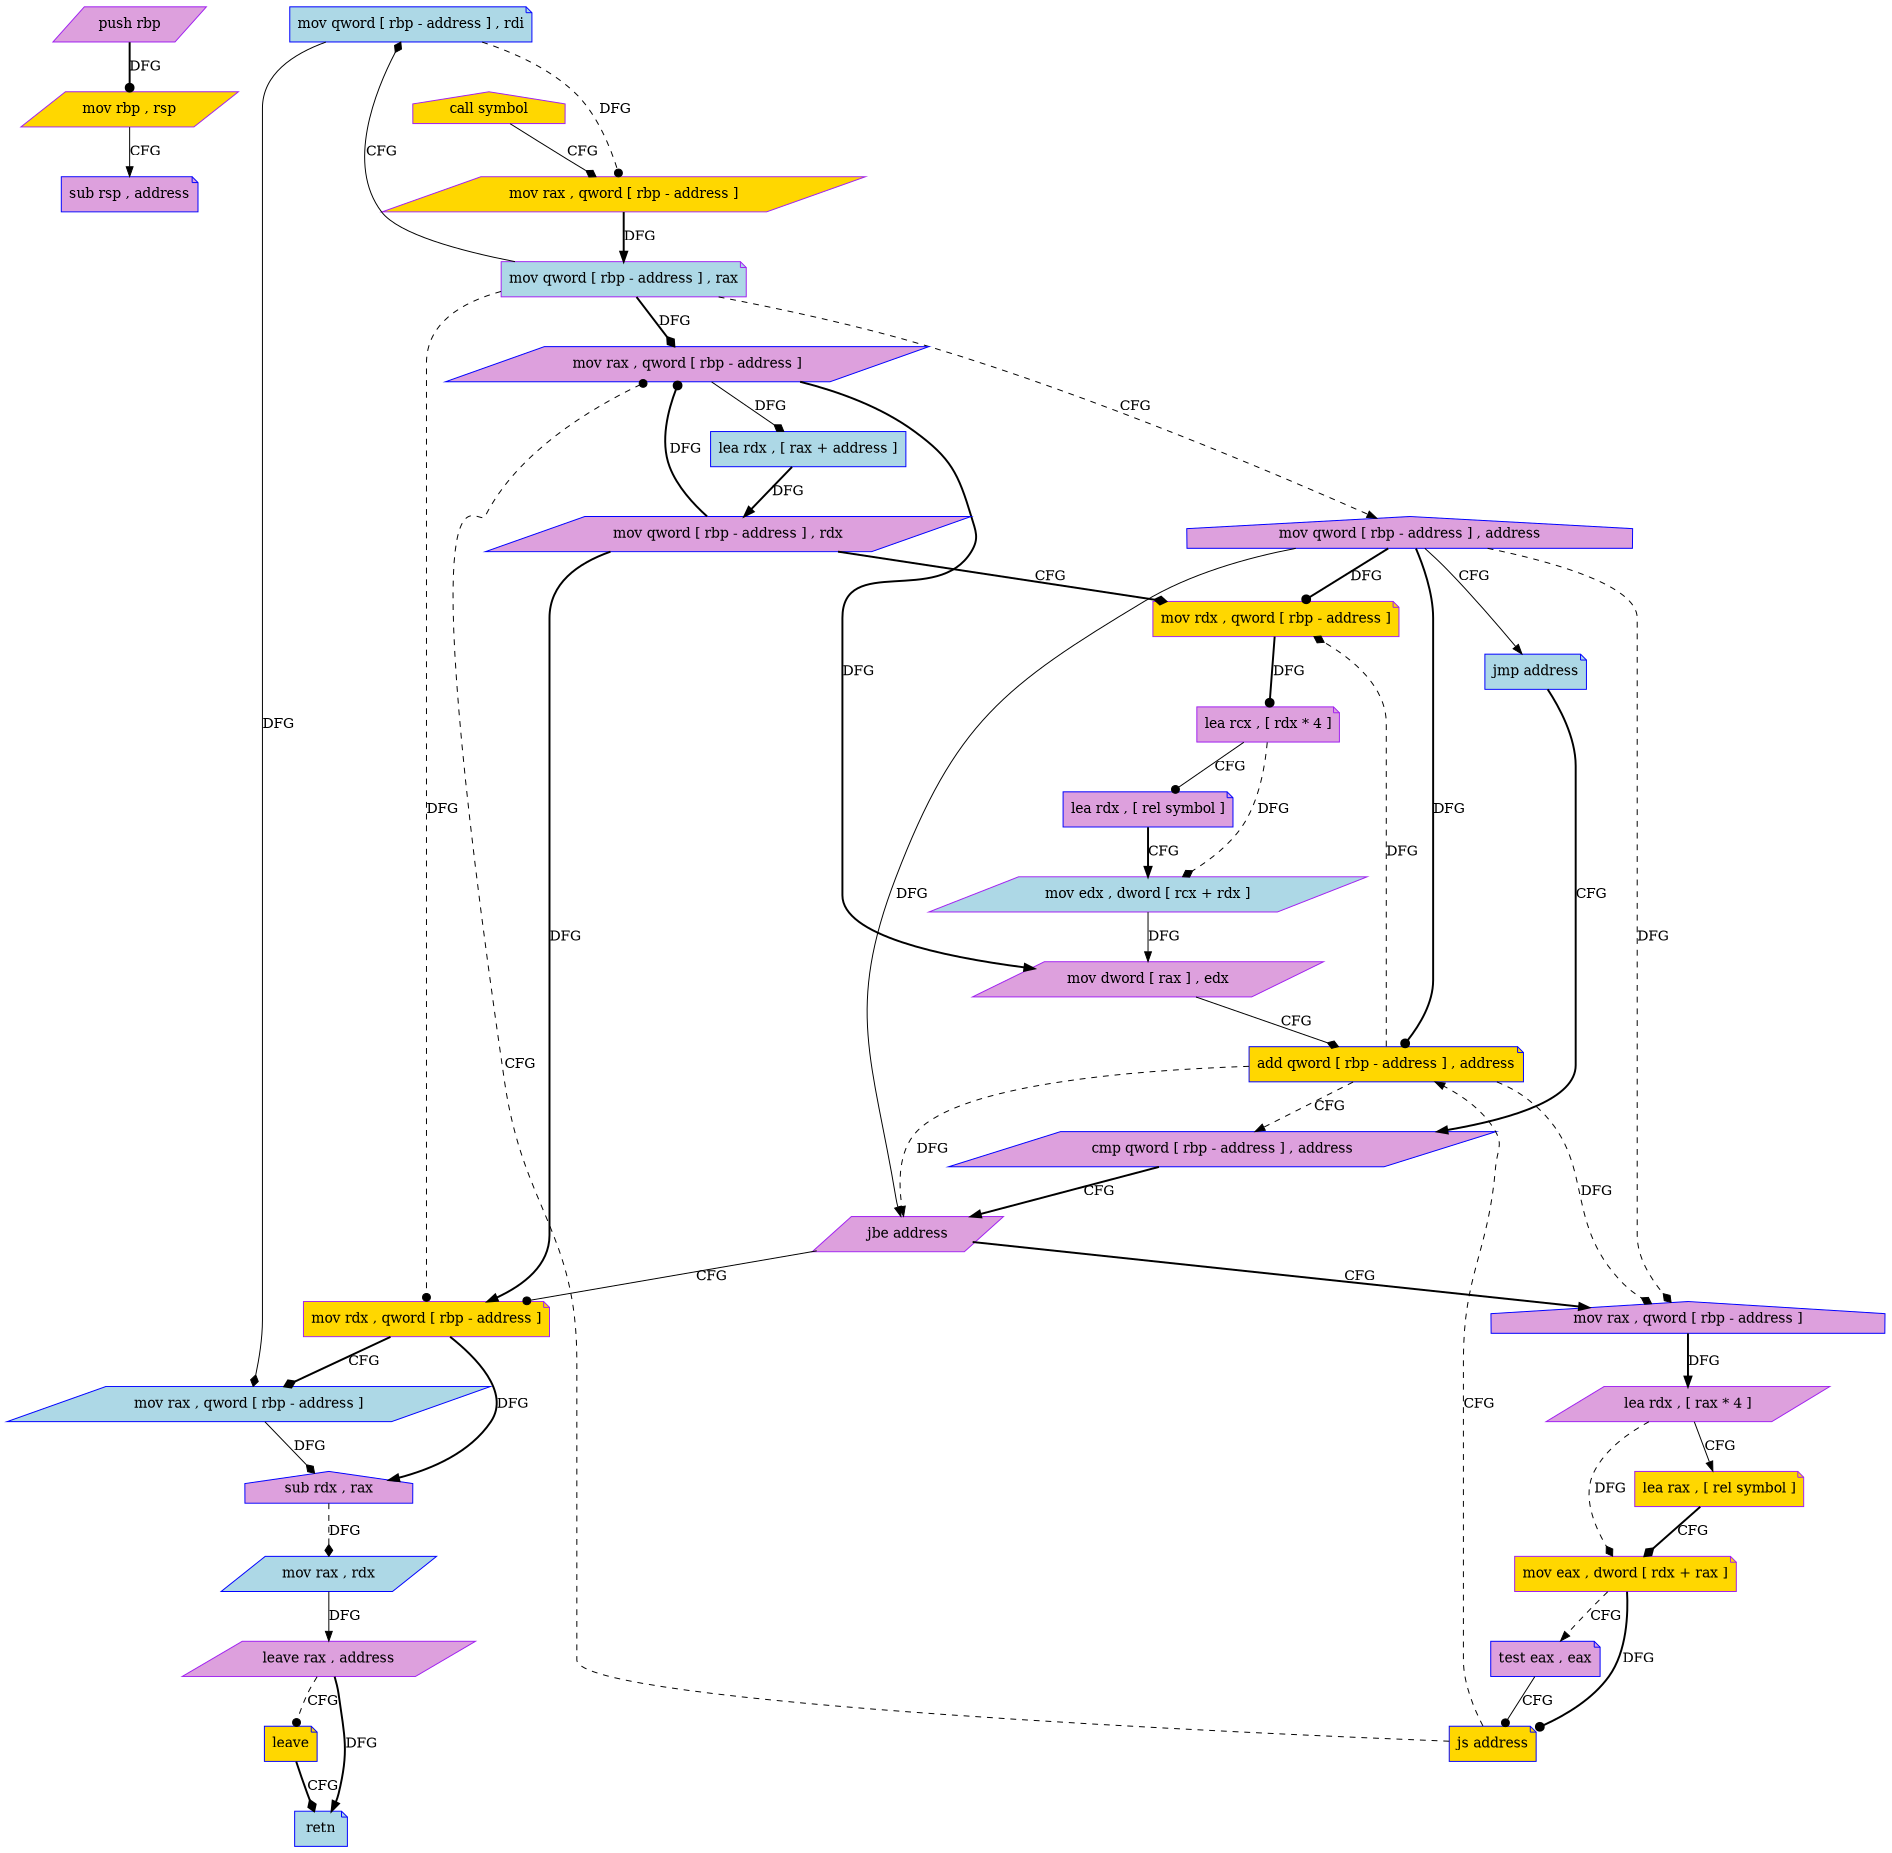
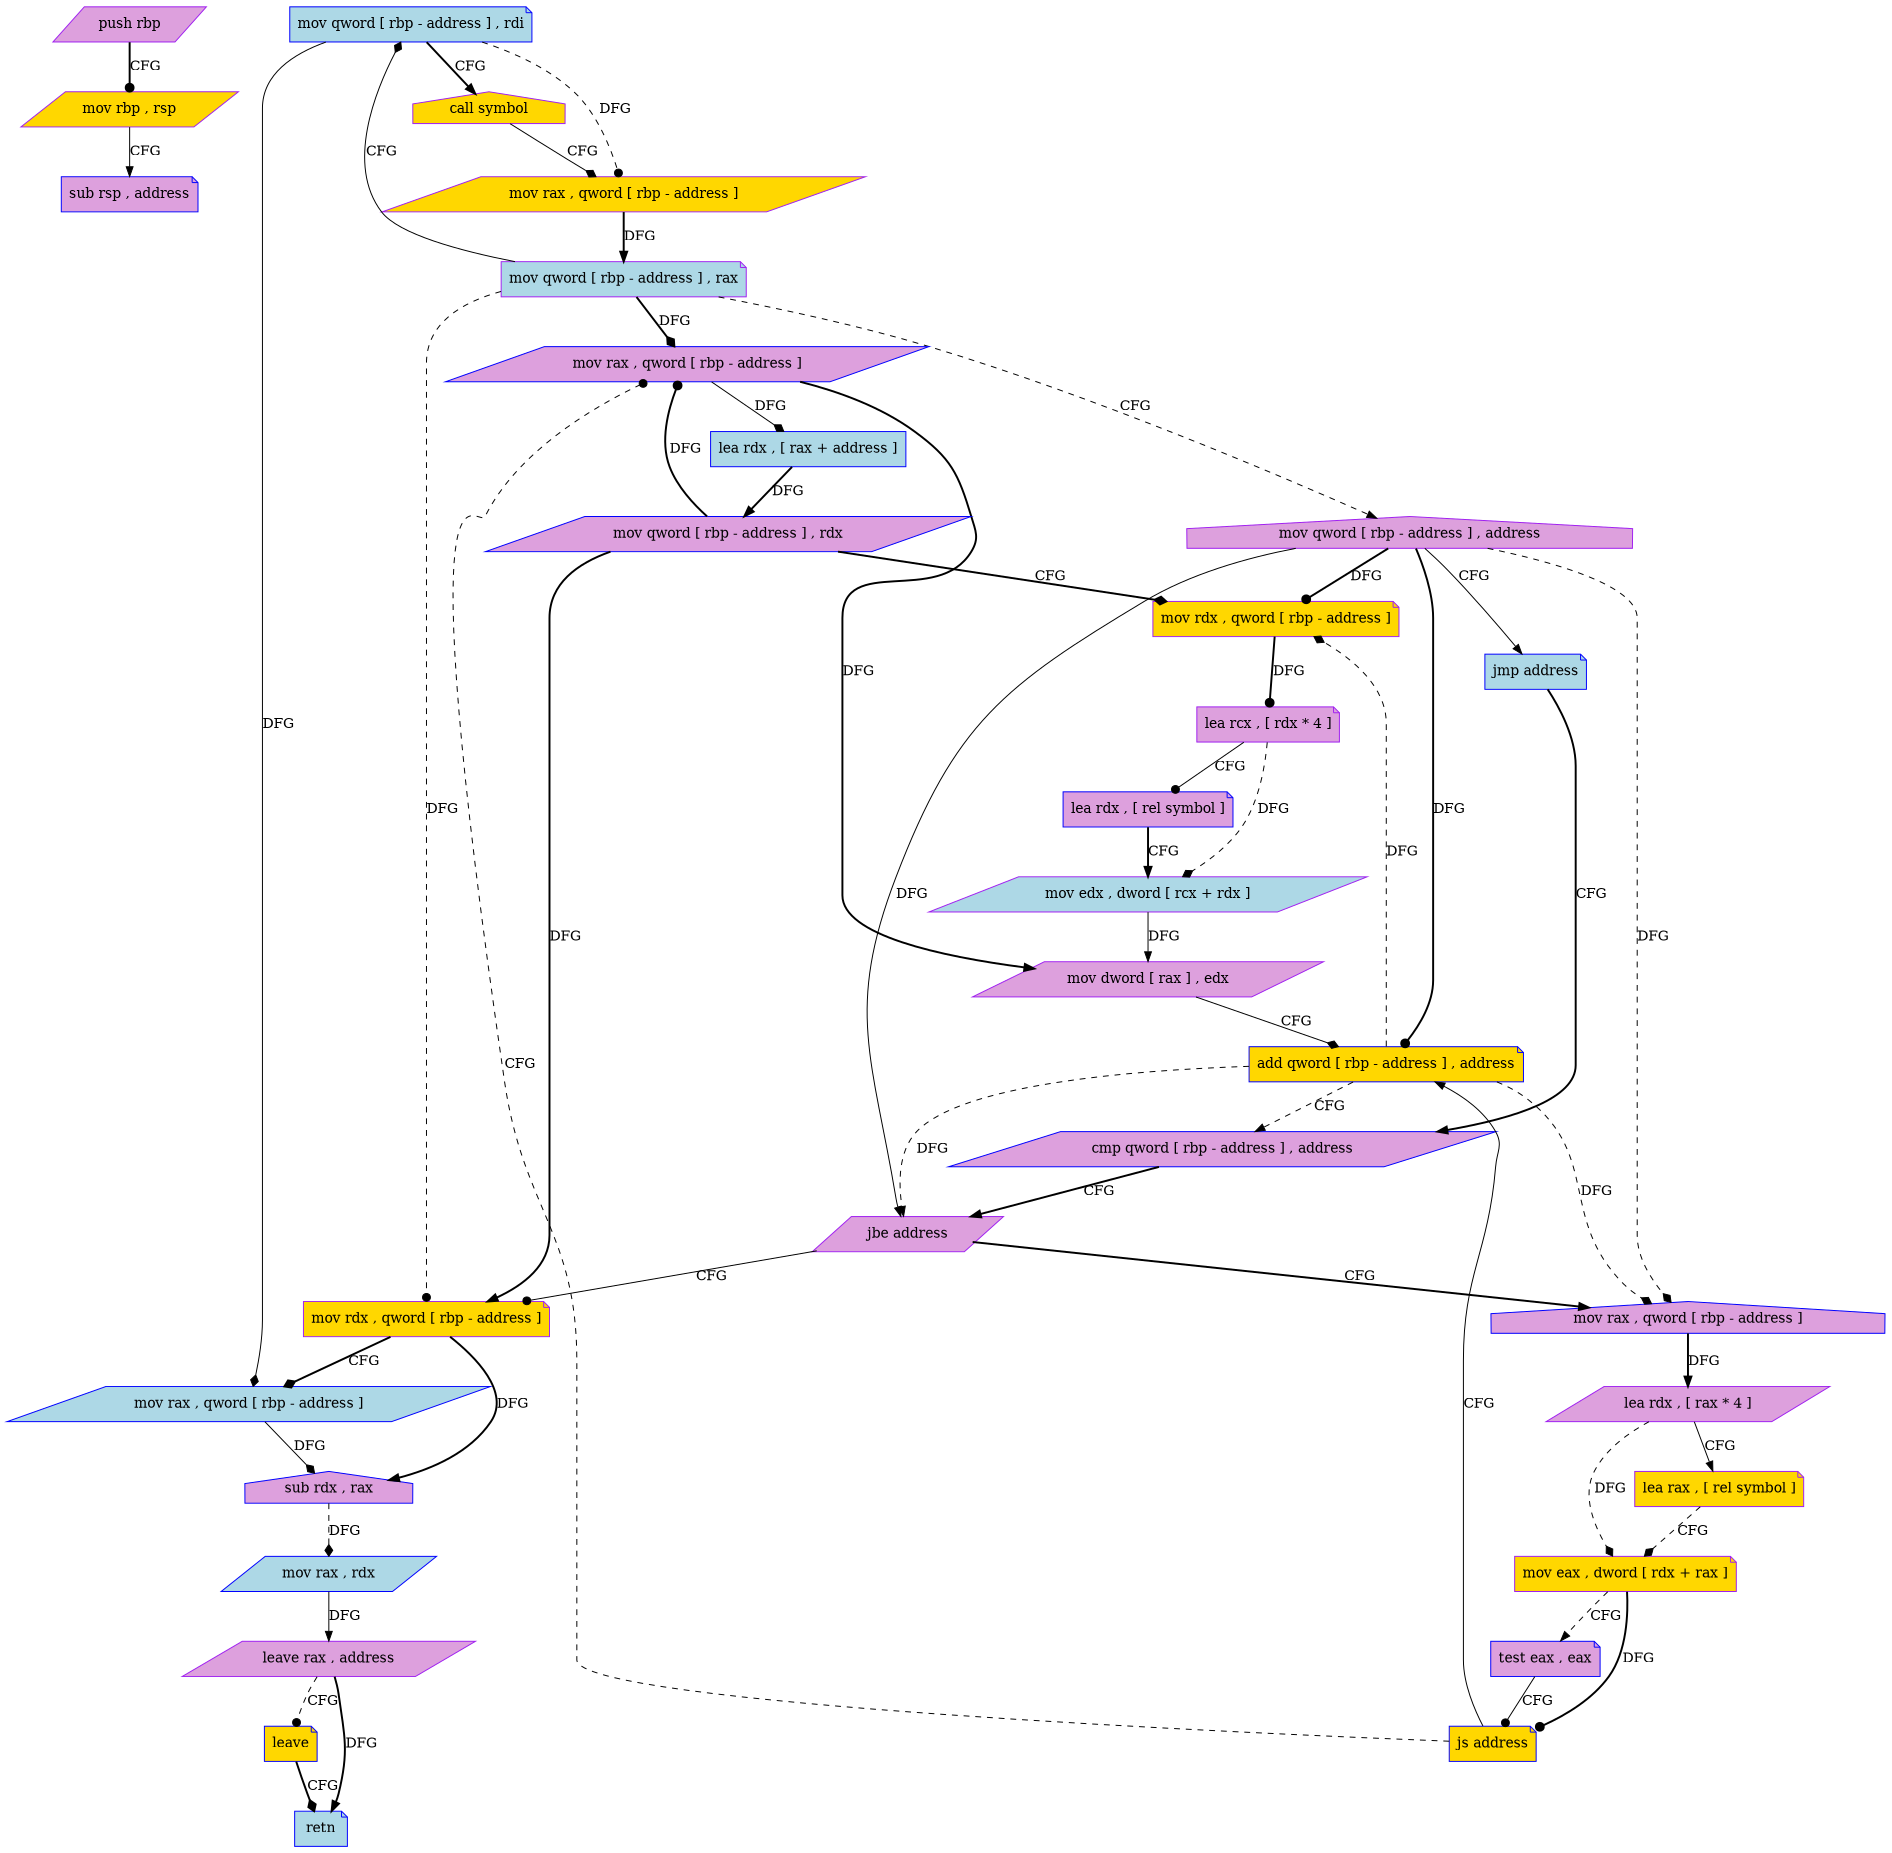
none -> (448, 64)
(145, 67) -> (145, 67)
(1410, 534) -> (1410, 534)
(1463, 1394) -> (1463, 1394)
(1677, 1528) -> (1677, 1528)
